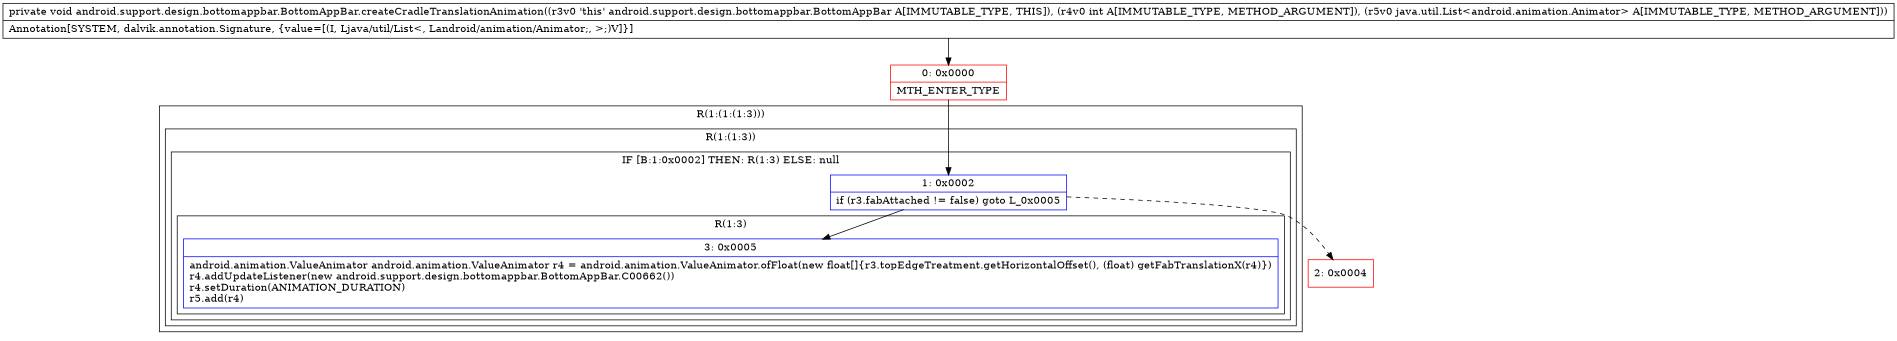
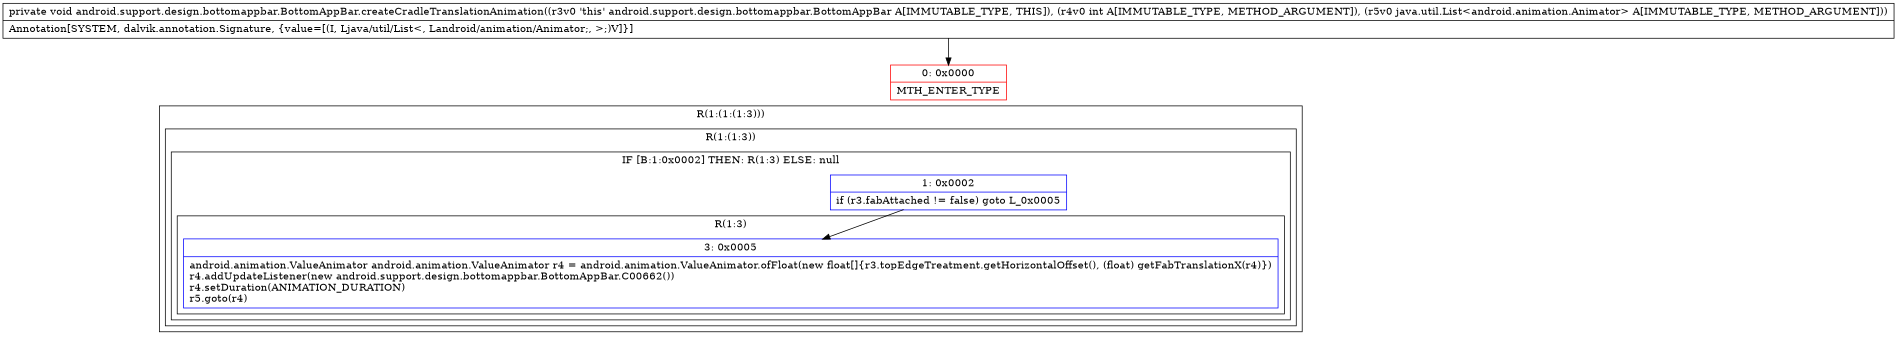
(949, 134) -> none
(1341, 273) -> none
(217, 299) -> (219, 299)
